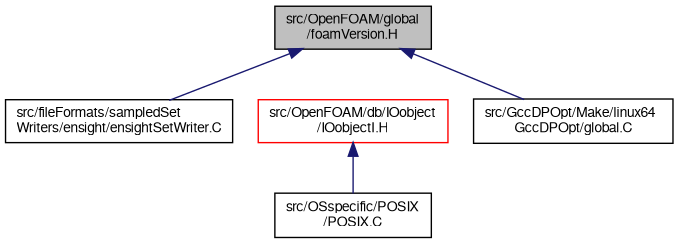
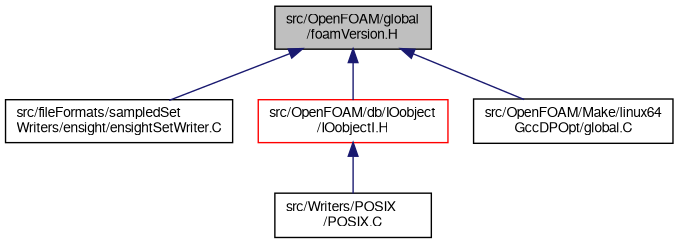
none -> (353, 81)
(573, 121) -> (573, 121)
(353, 215) -> (353, 215)
